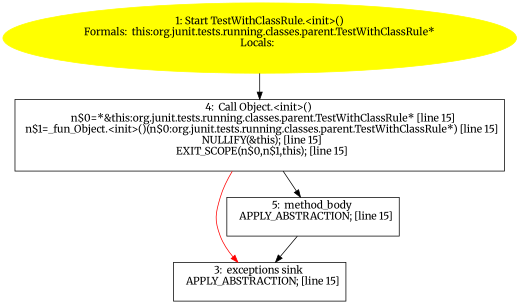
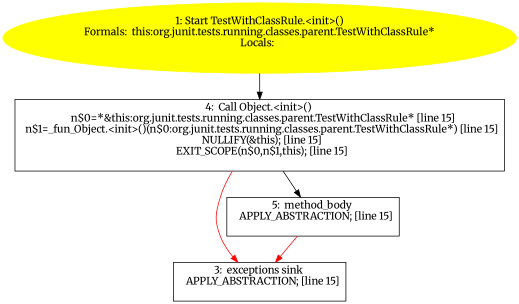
(289, 246) -> (289, 246)
